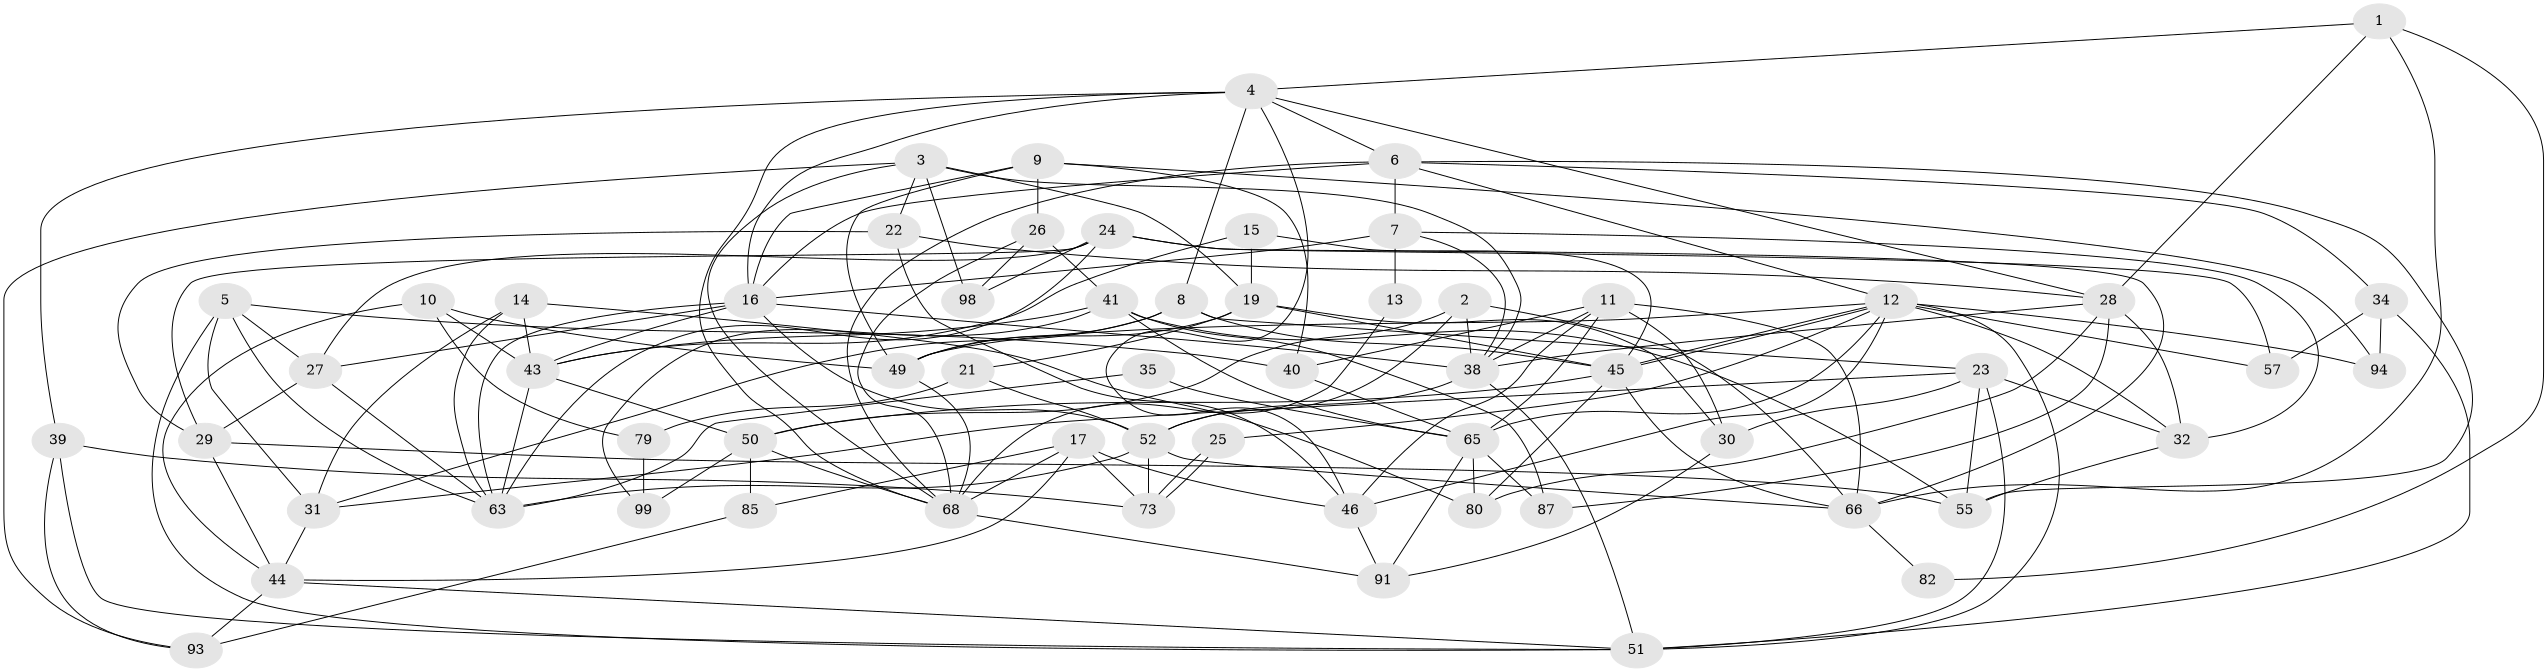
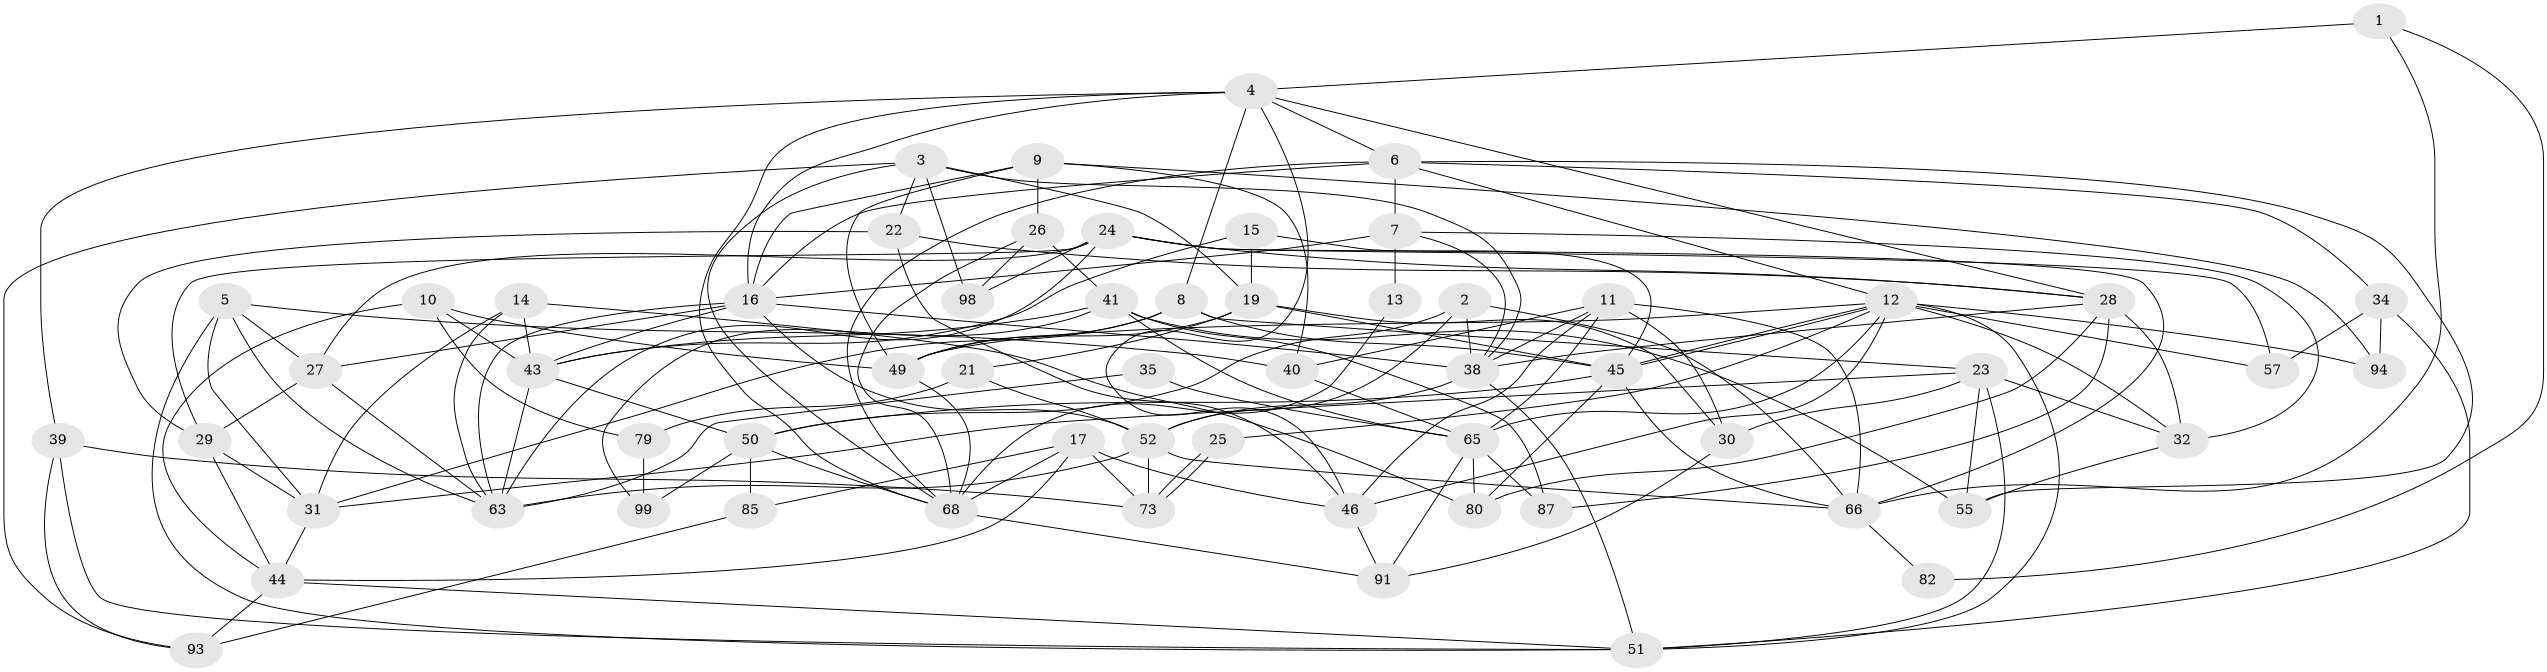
(2244, 161) -> (1417, 264)
(1001, 464) -> (259, 476)
